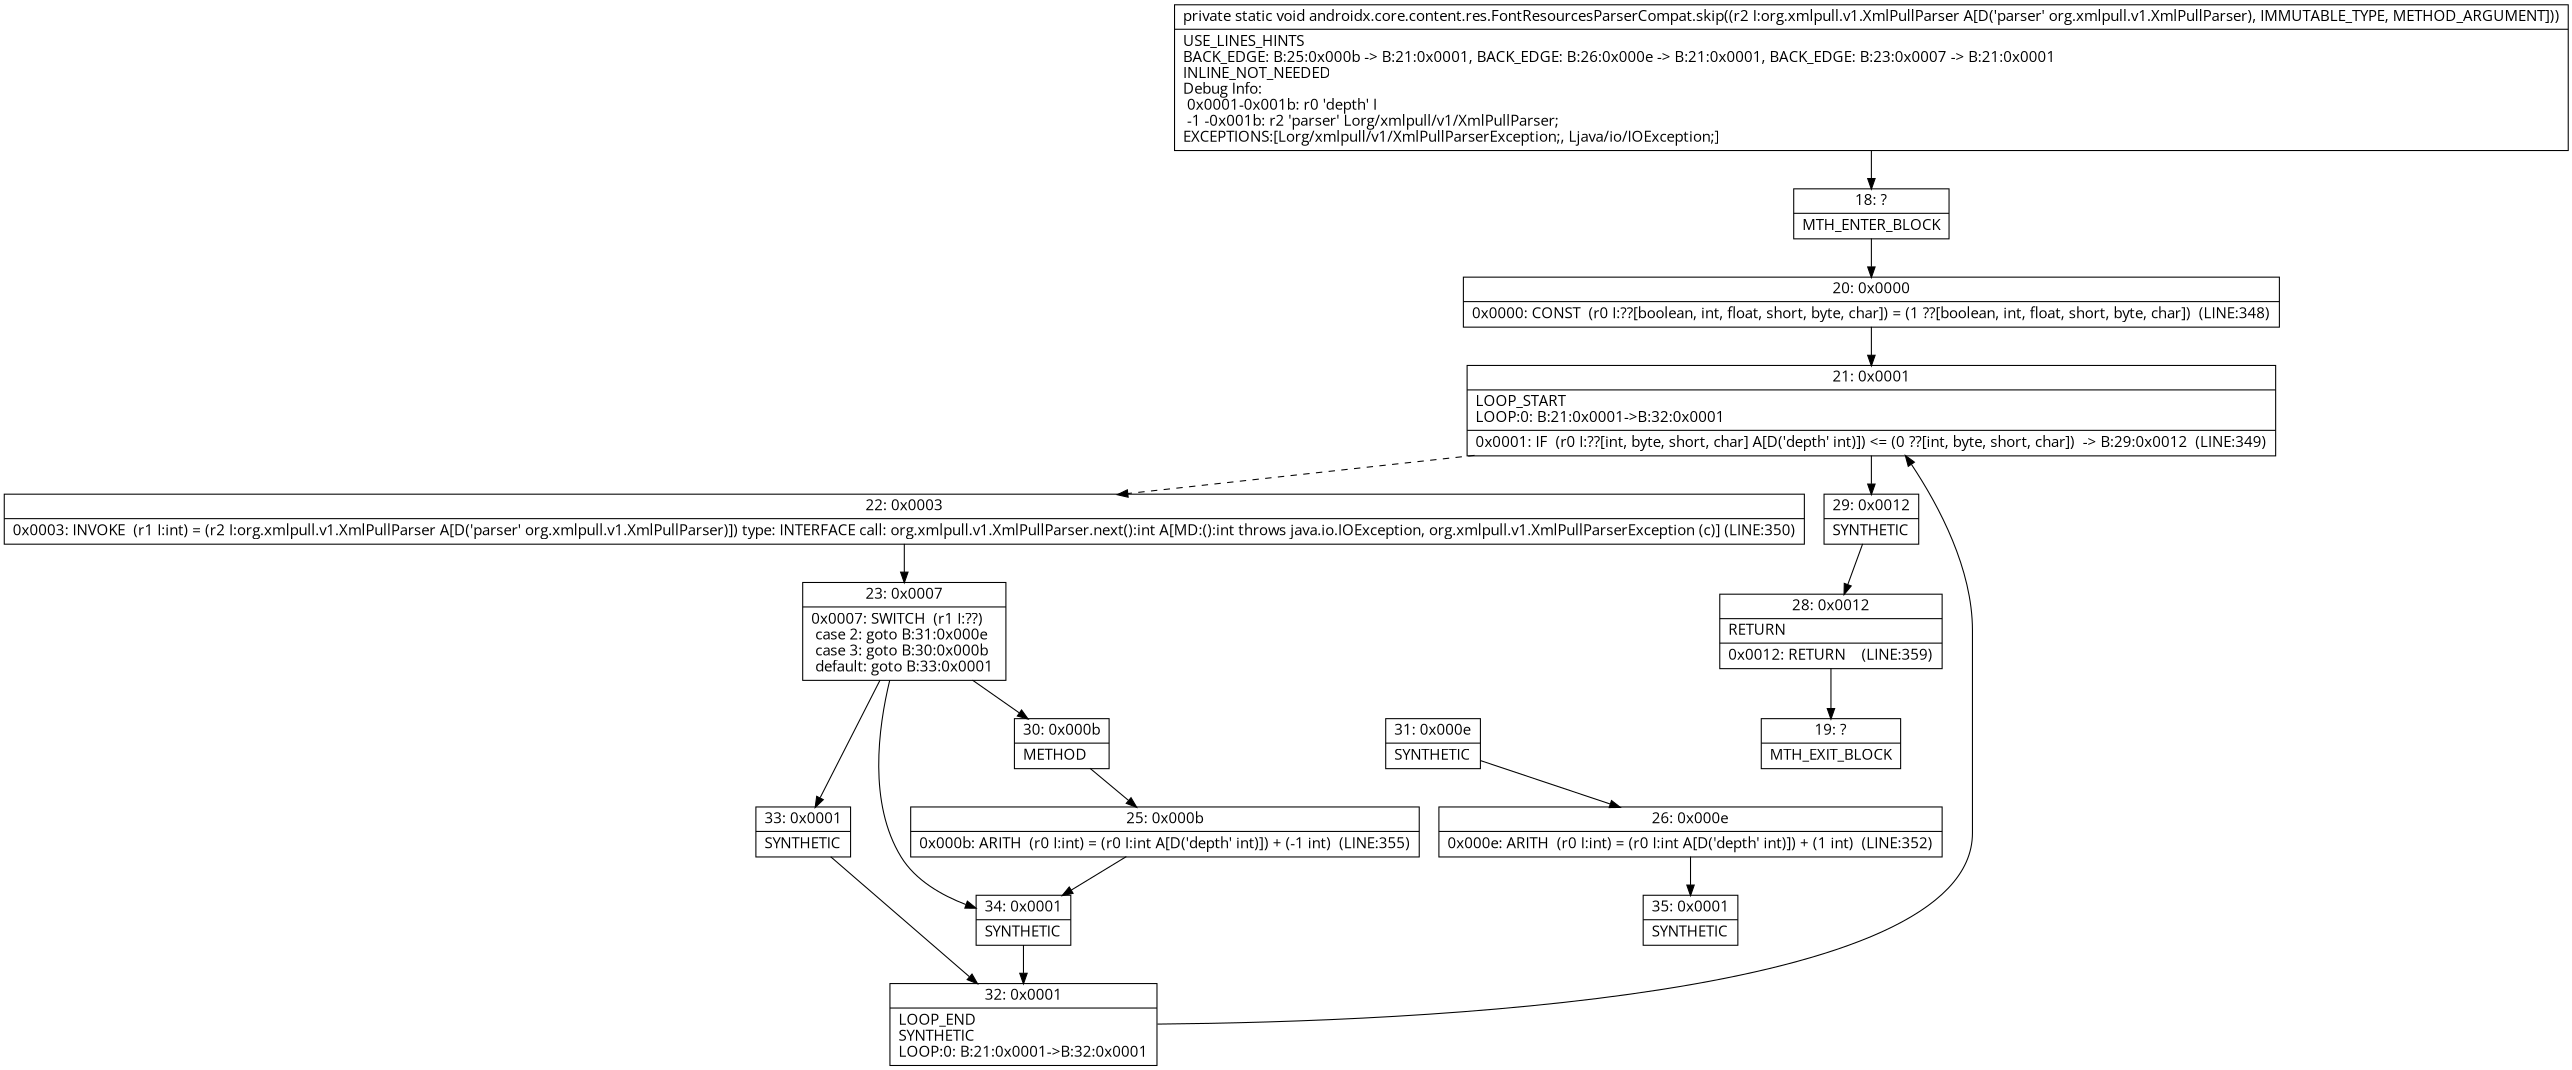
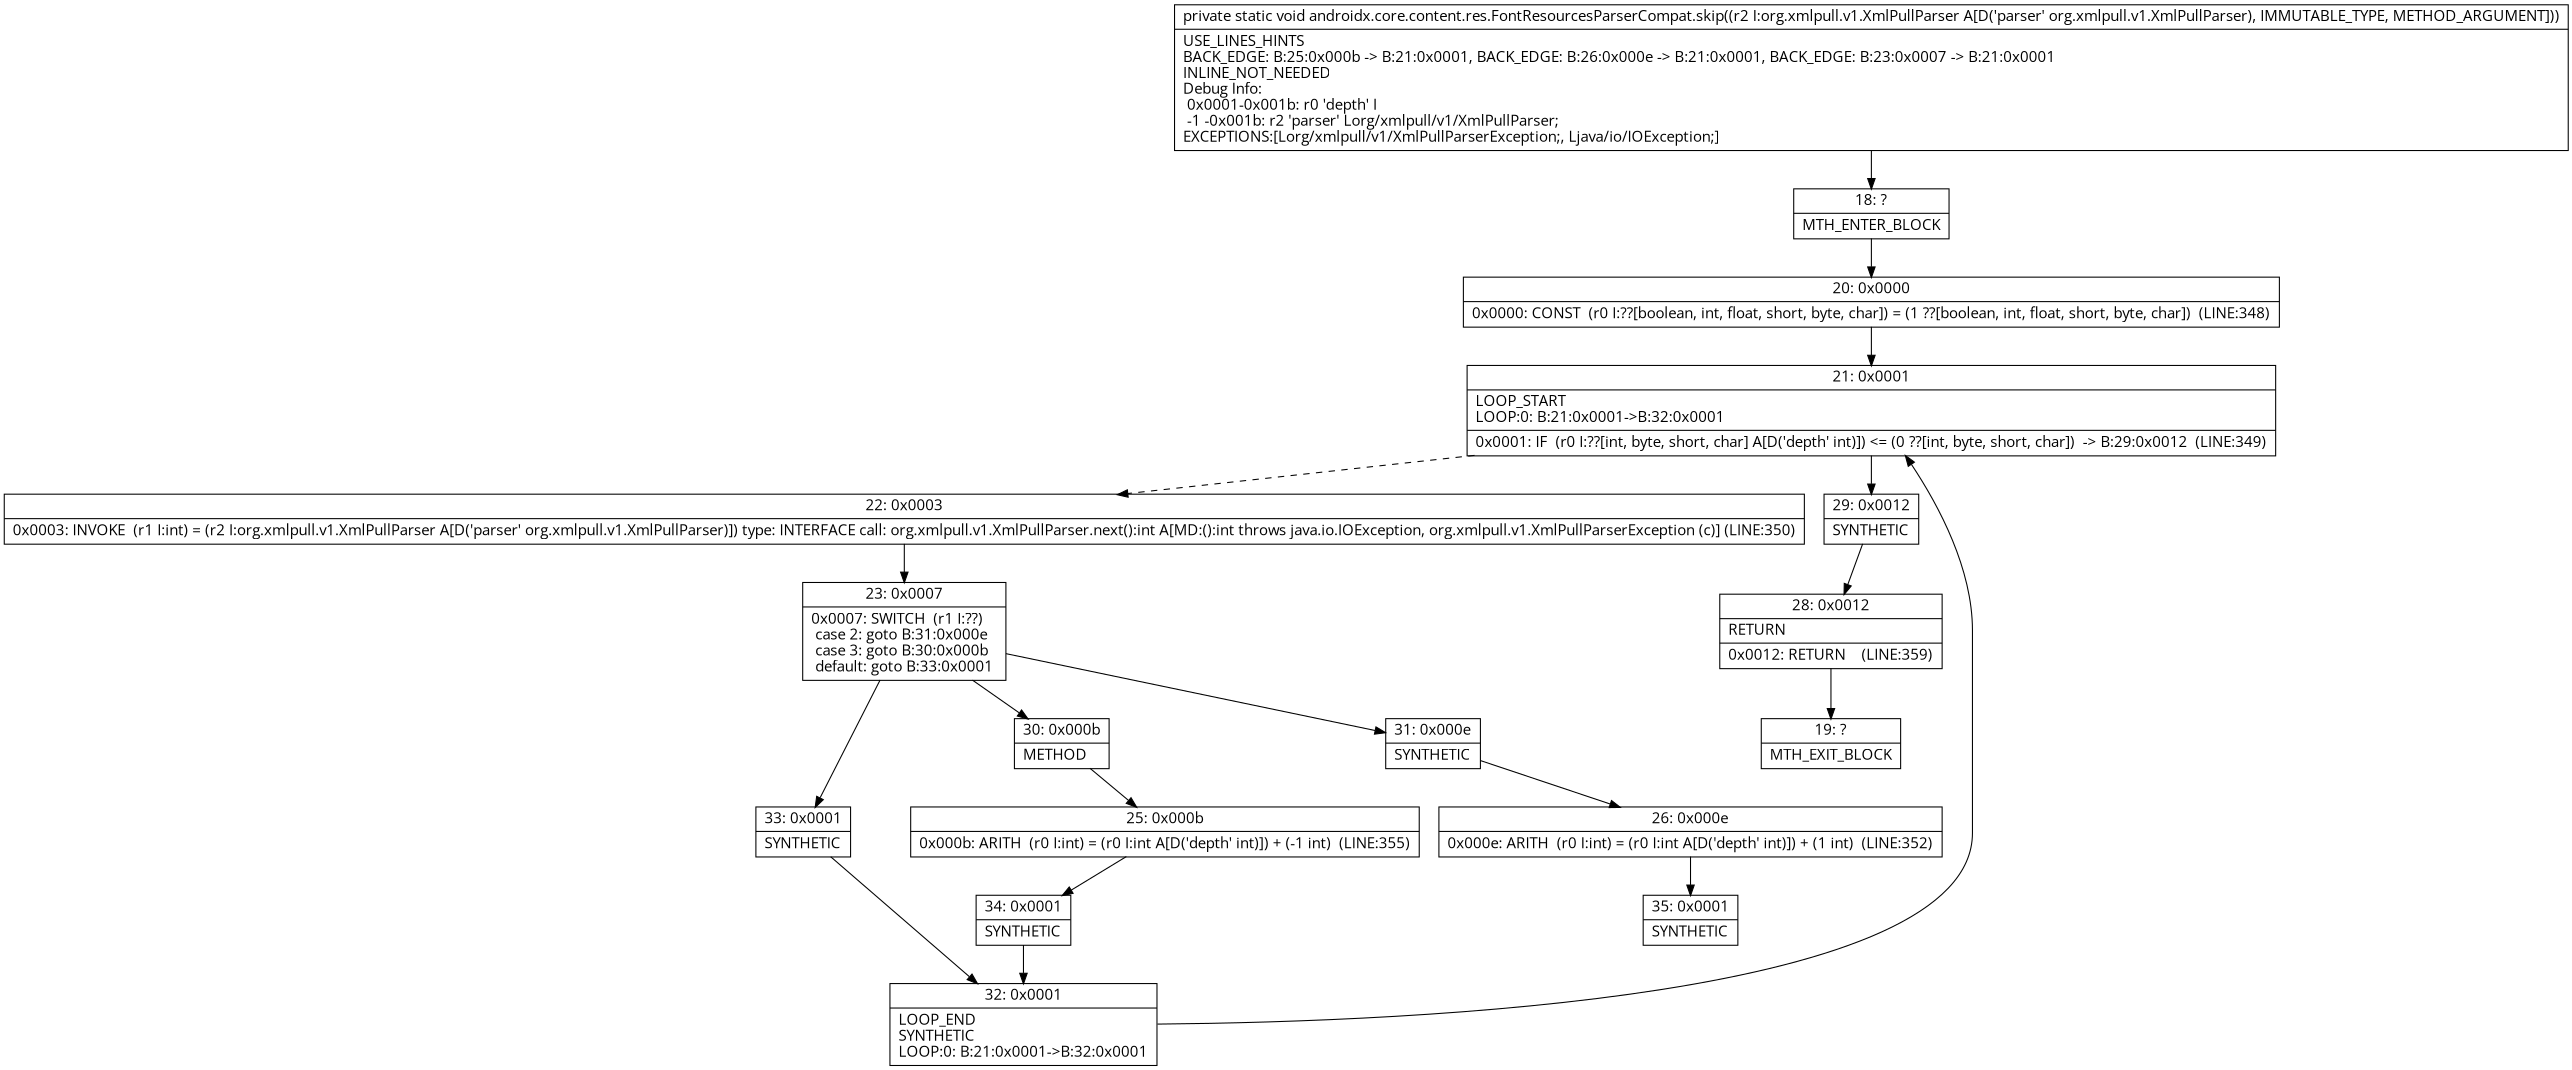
(883, 811) -> (1190, 692)
